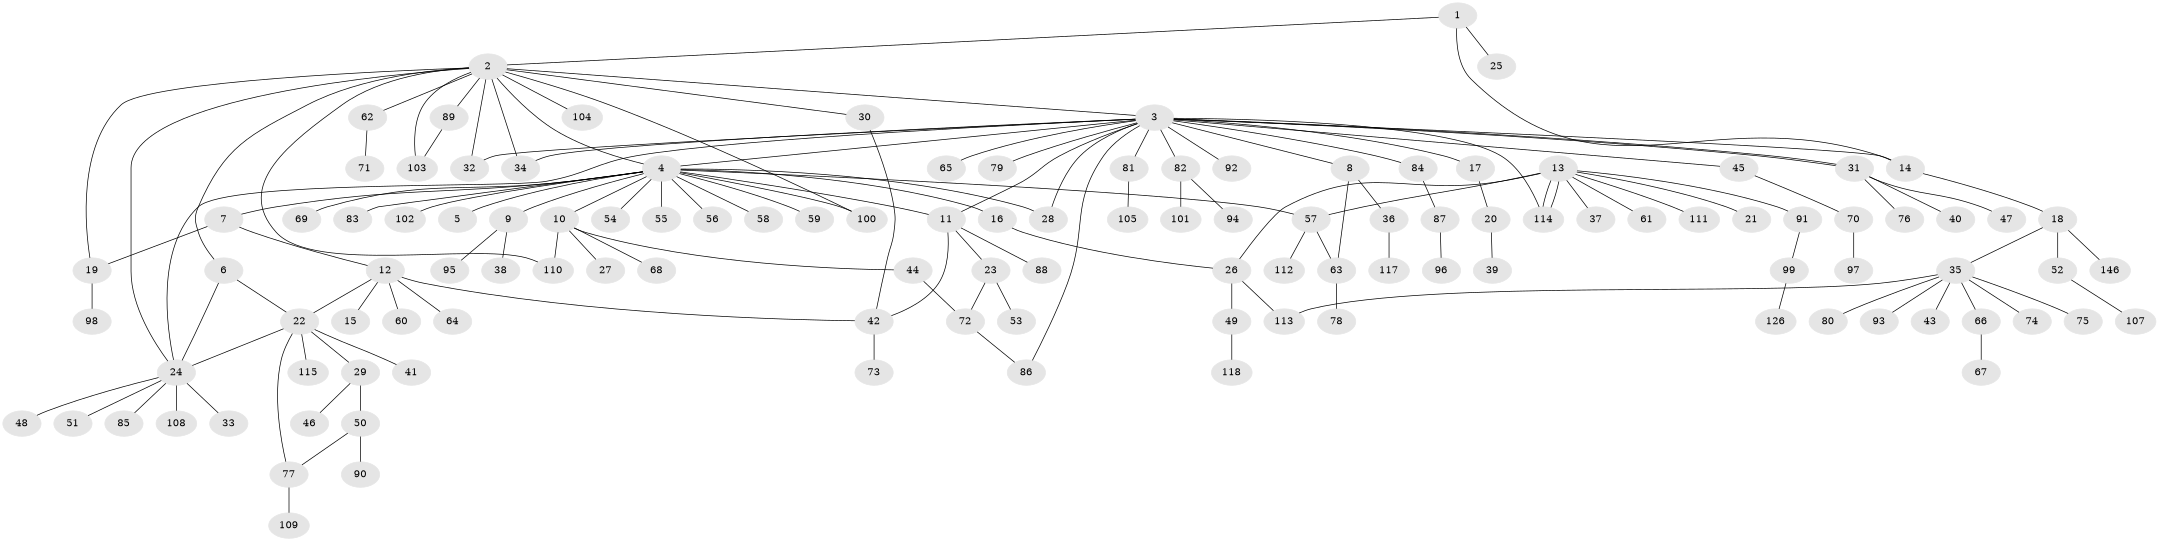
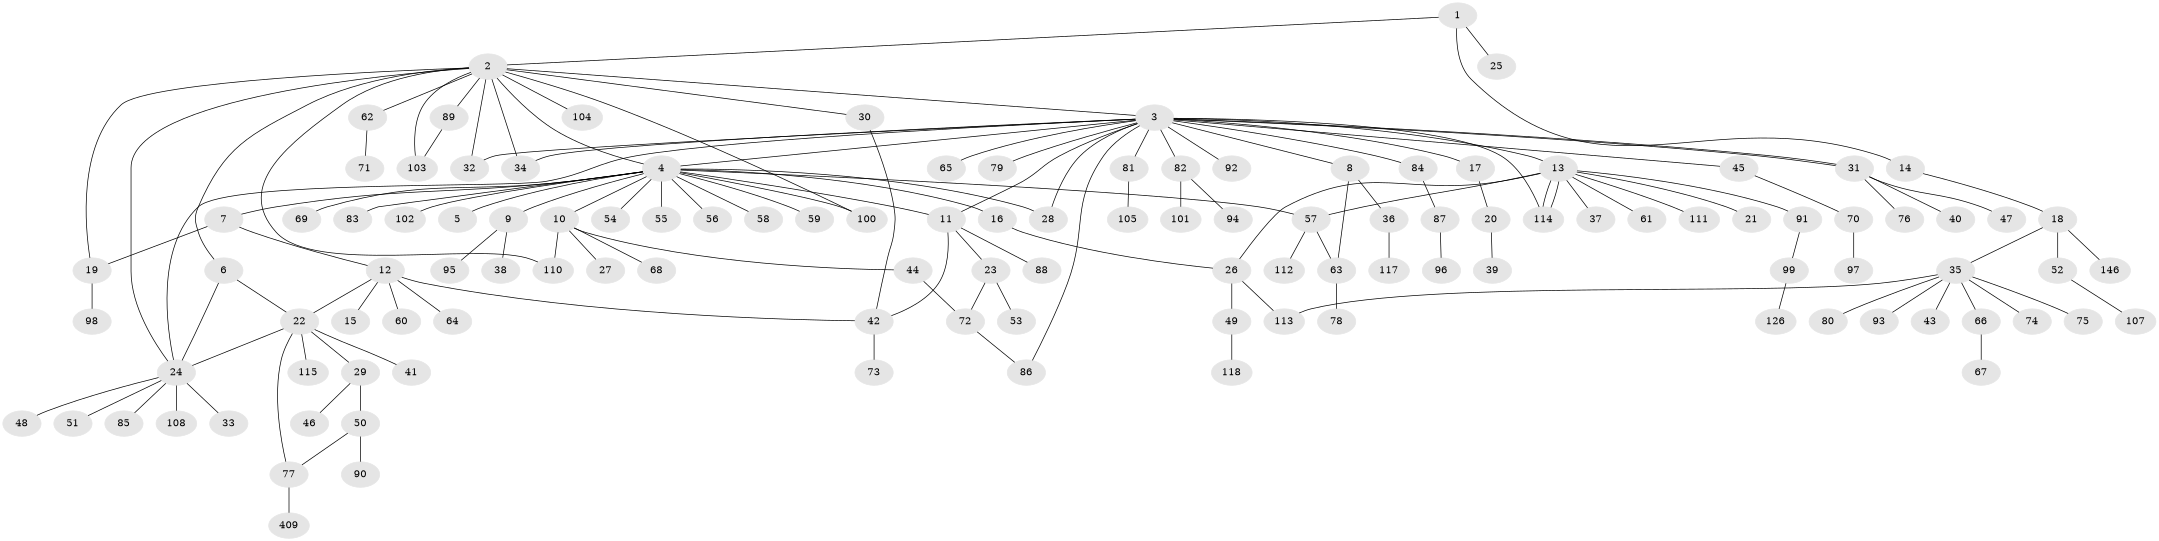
(1641, 140) -> (1360, 129)
(289, 526) -> (289, 526)
